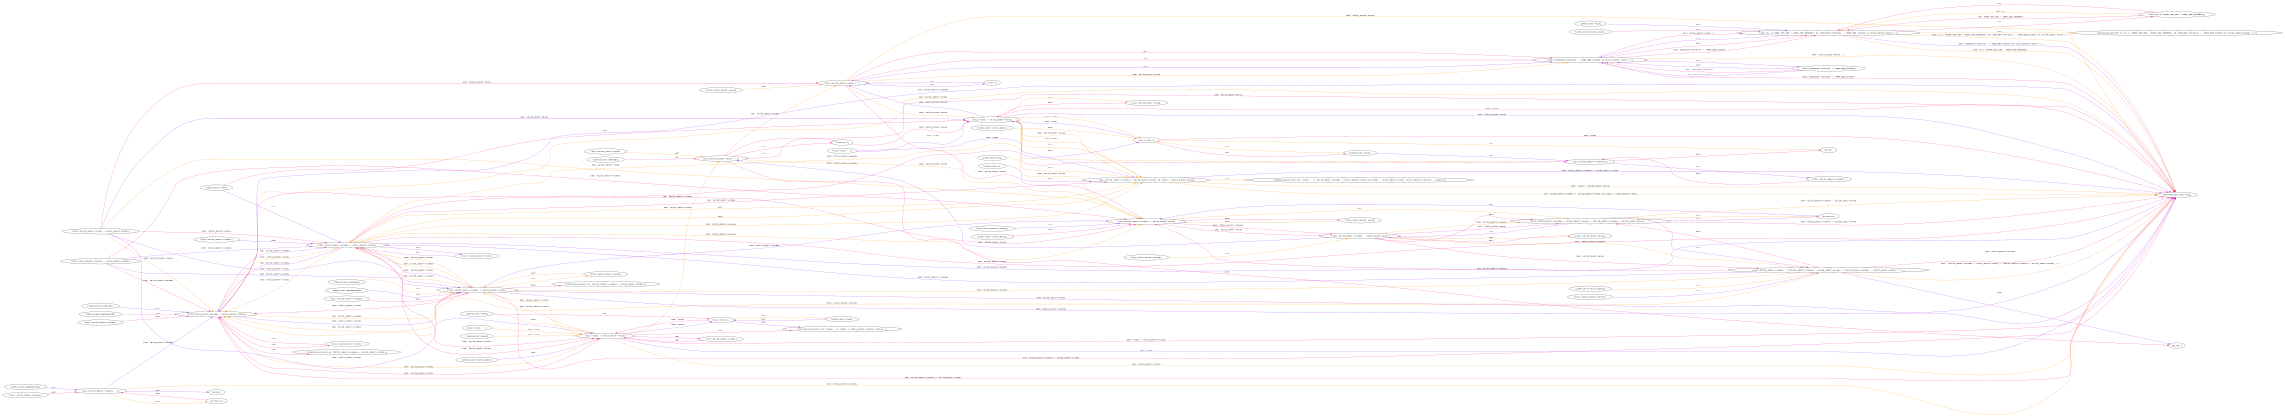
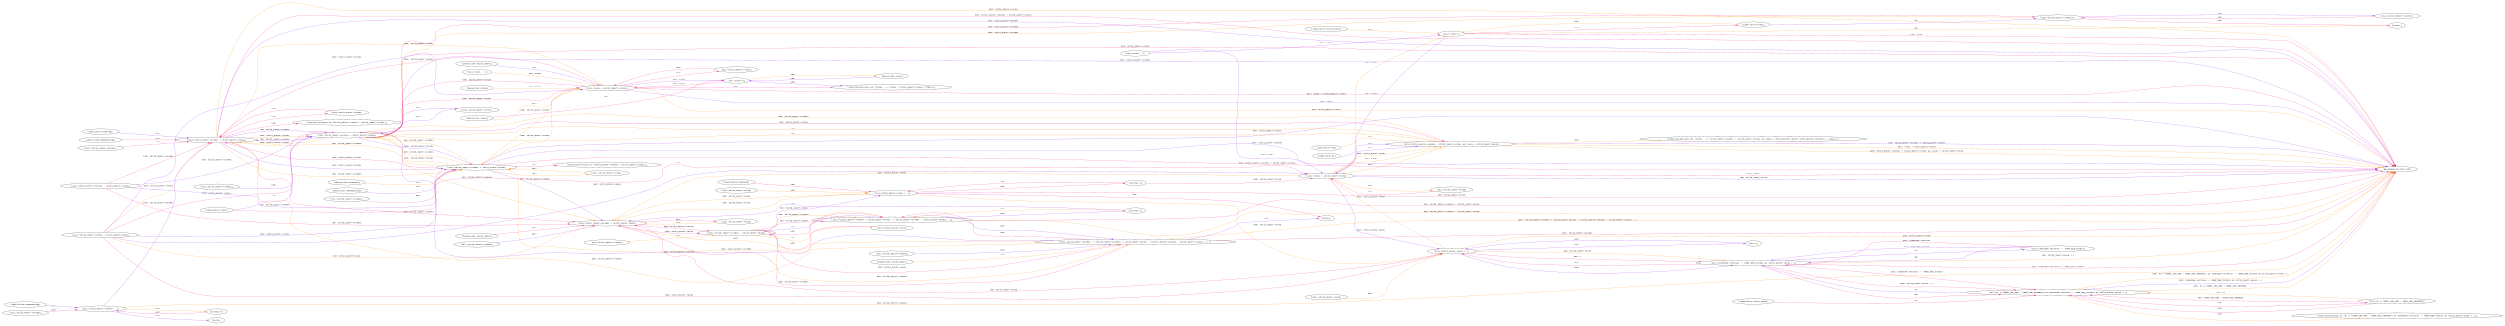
(1590, 24) -> none
(684, 258) -> (738, 199)
